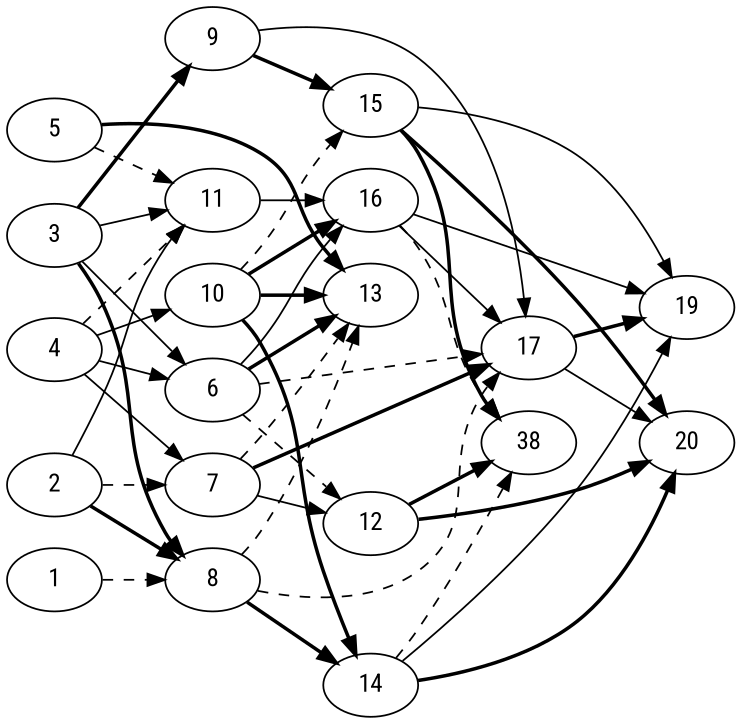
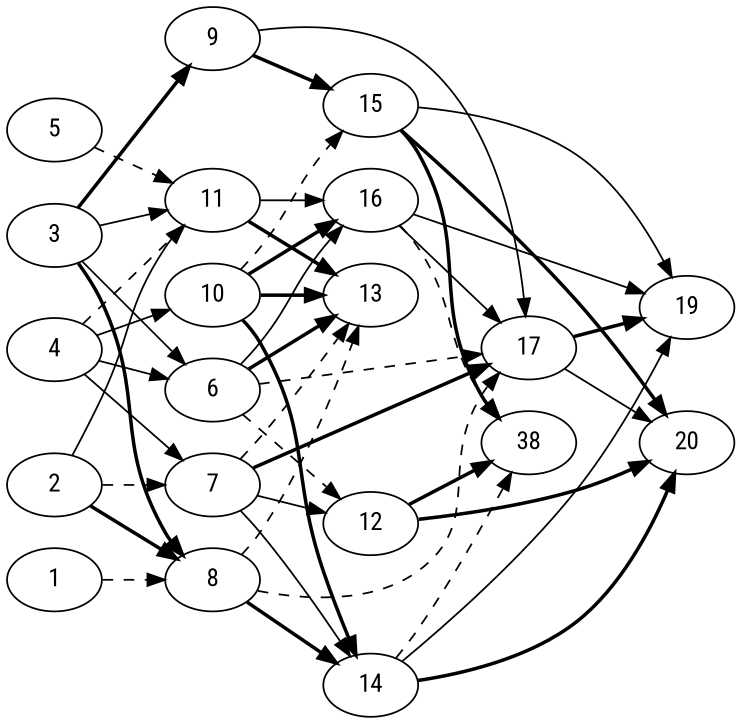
(244, 145) -> (281, 241)
none -> (293, 574)
